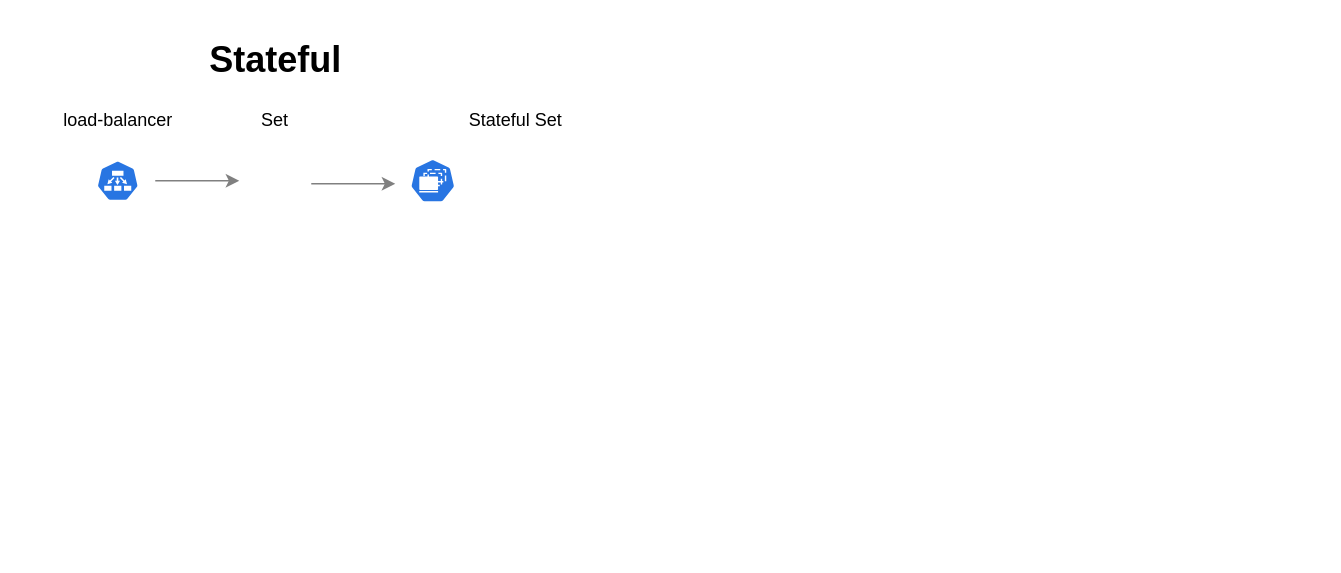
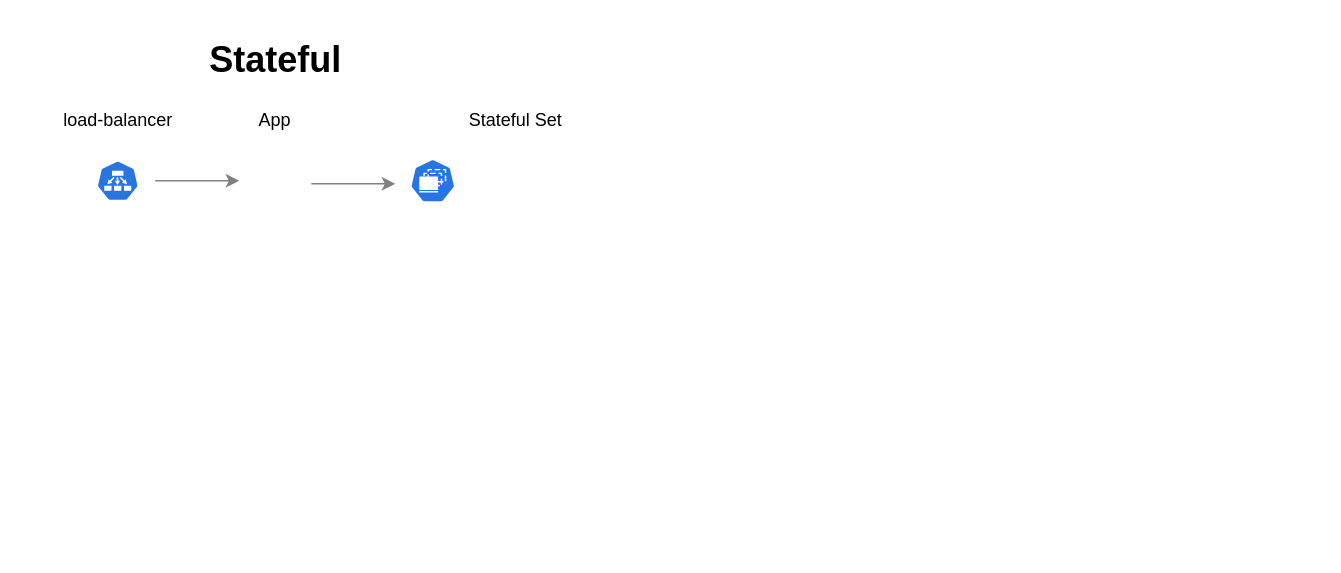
(275, 121) -> (275, 121)
